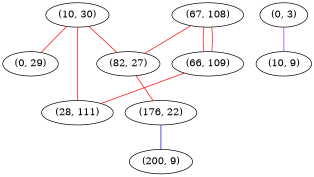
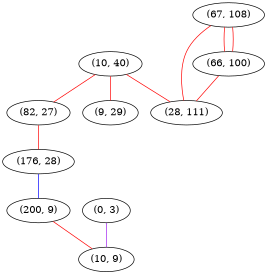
(77, 15) -> (110, 64)
(168, 40) -> (184, 58)
(31, 64) -> (110, 113)
(208, 64) -> (229, 64)
(161, 113) -> (38, 162)
none -> (73, 235)
